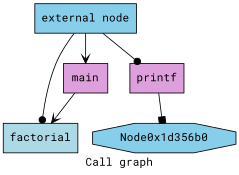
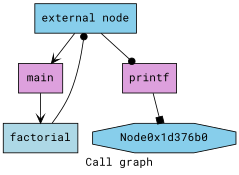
(53, 73) -> (74, 84)
(164, 138) -> (164, 138)
